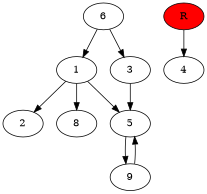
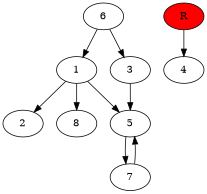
(130, 177) -> (130, 177)
